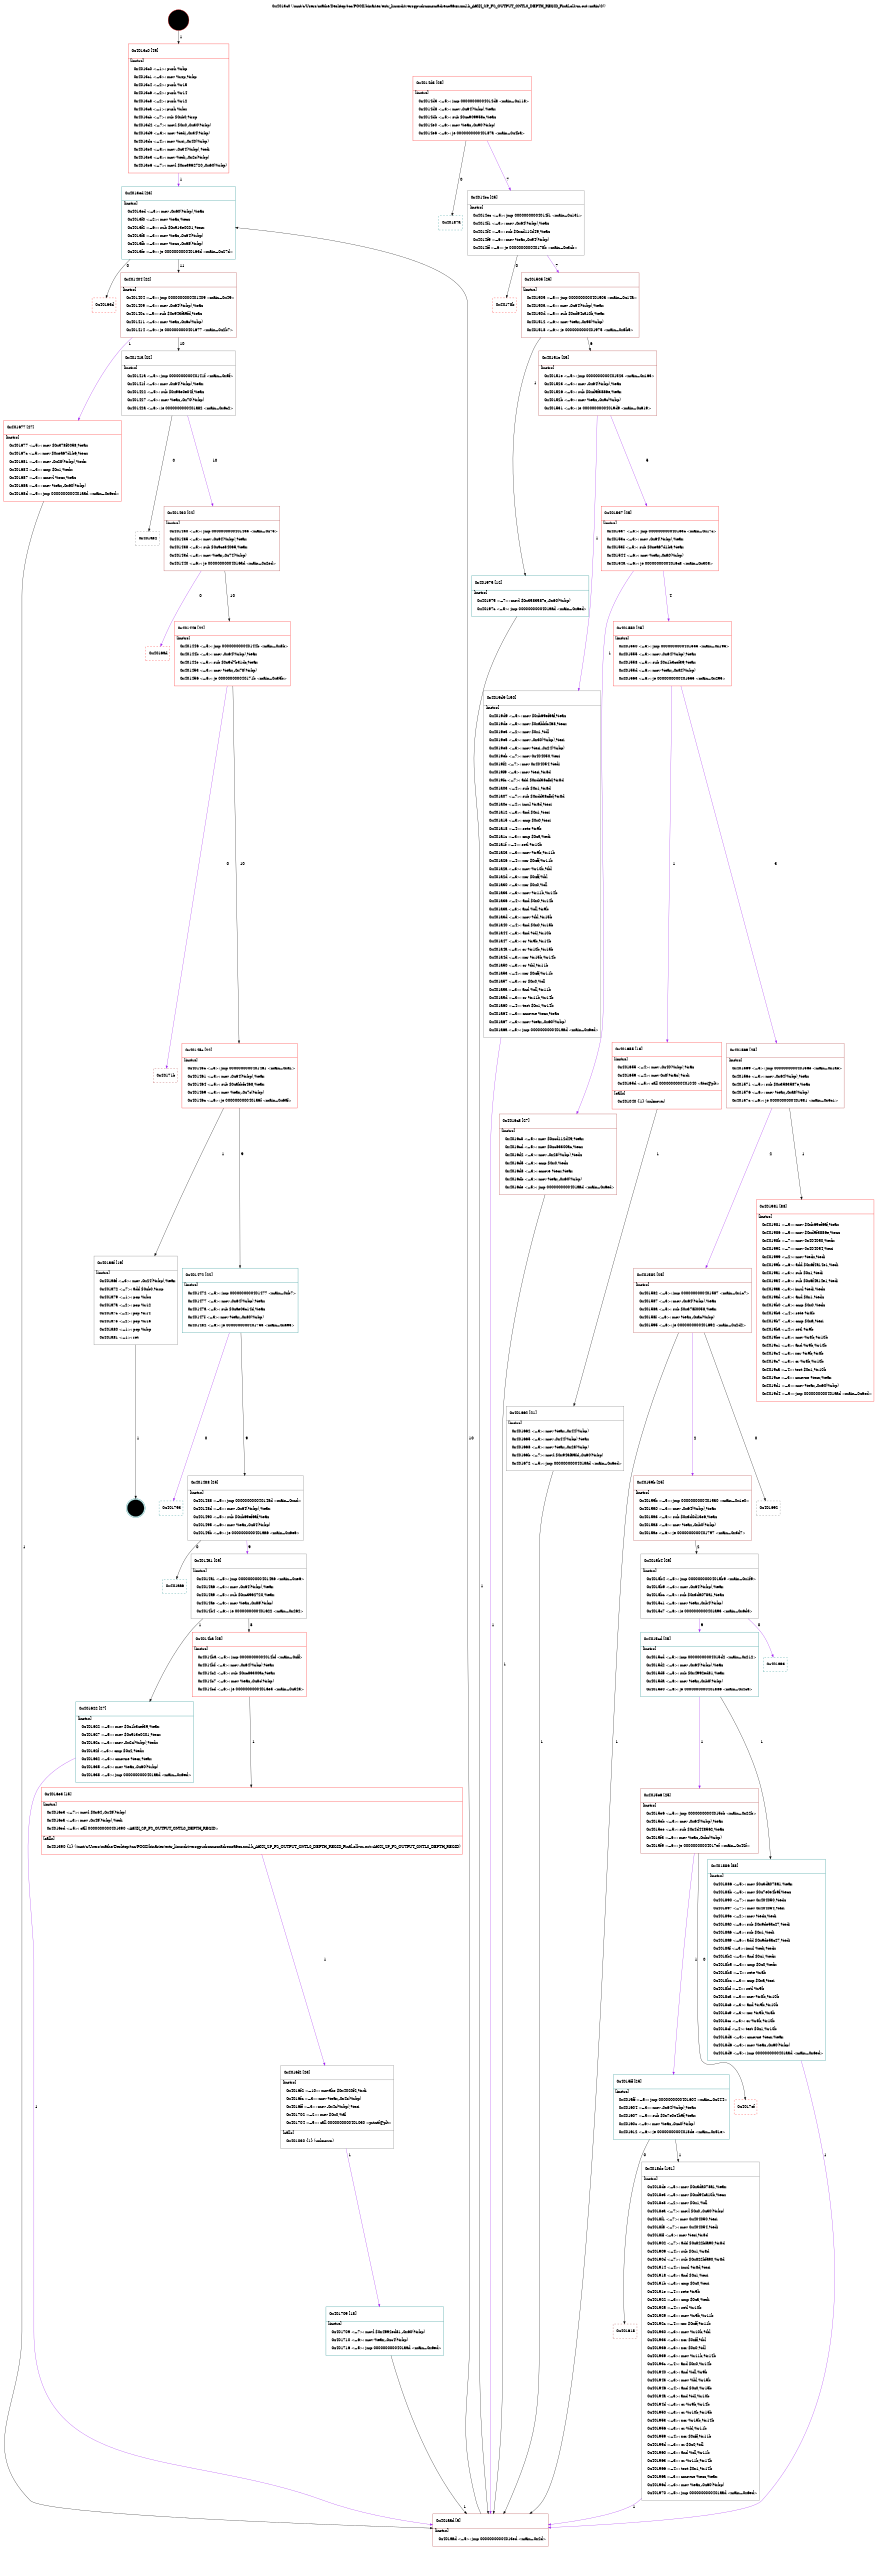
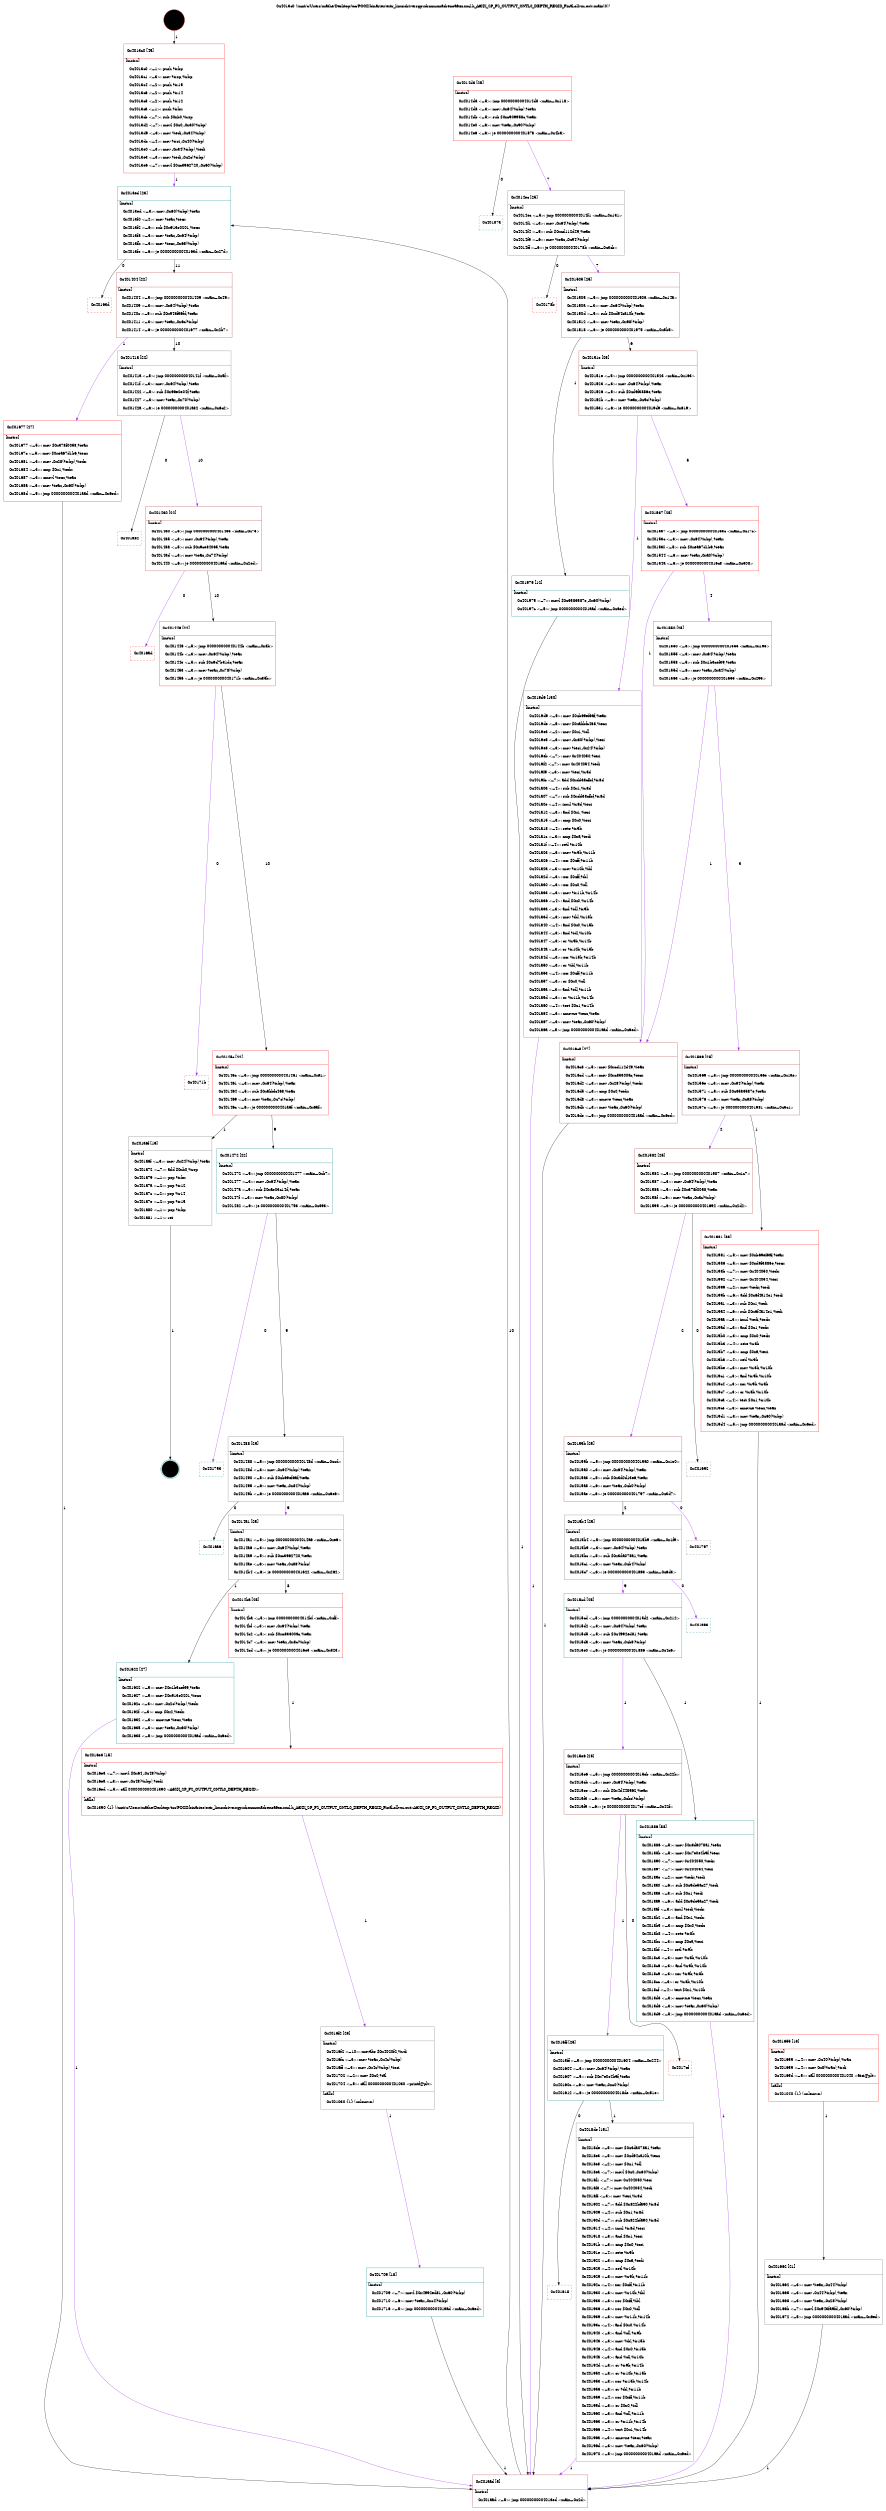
(670, 863) -> (685, 864)
none -> (698, 1547)
(605, 1923) -> (758, 2018)
